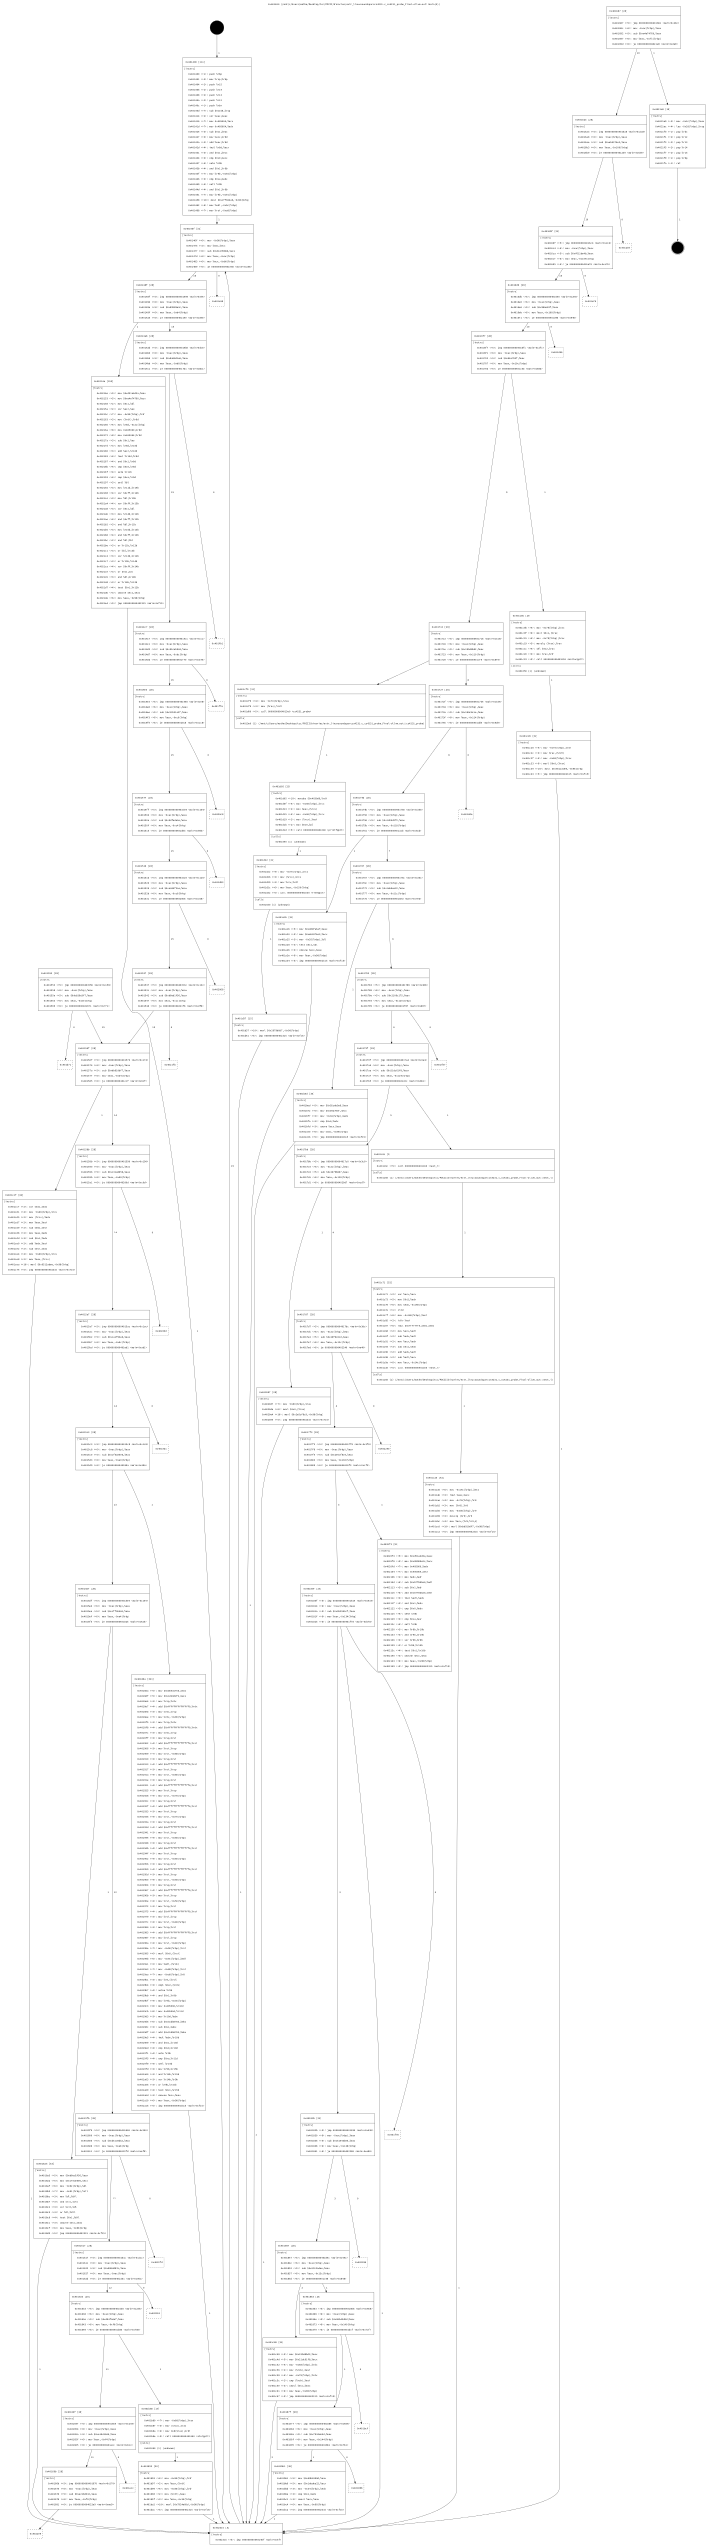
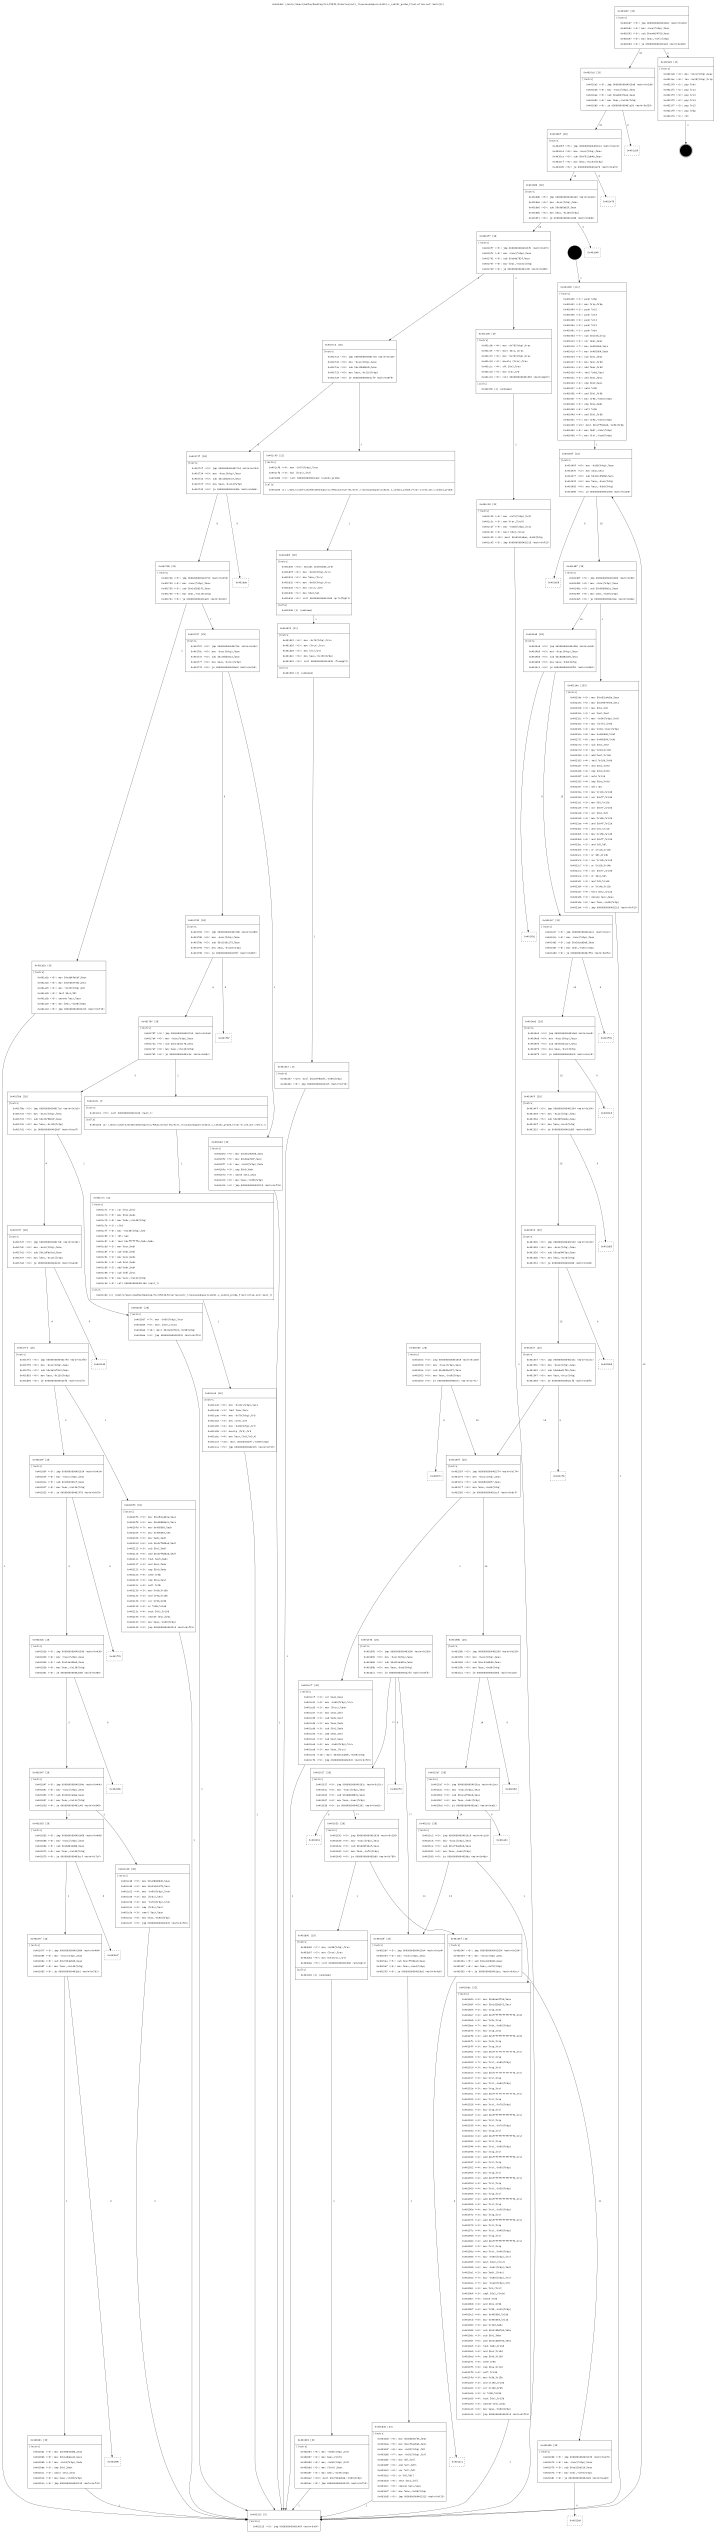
(112, 1869) -> (407, 1805)
(380, 2114) -> (192, 2095)
